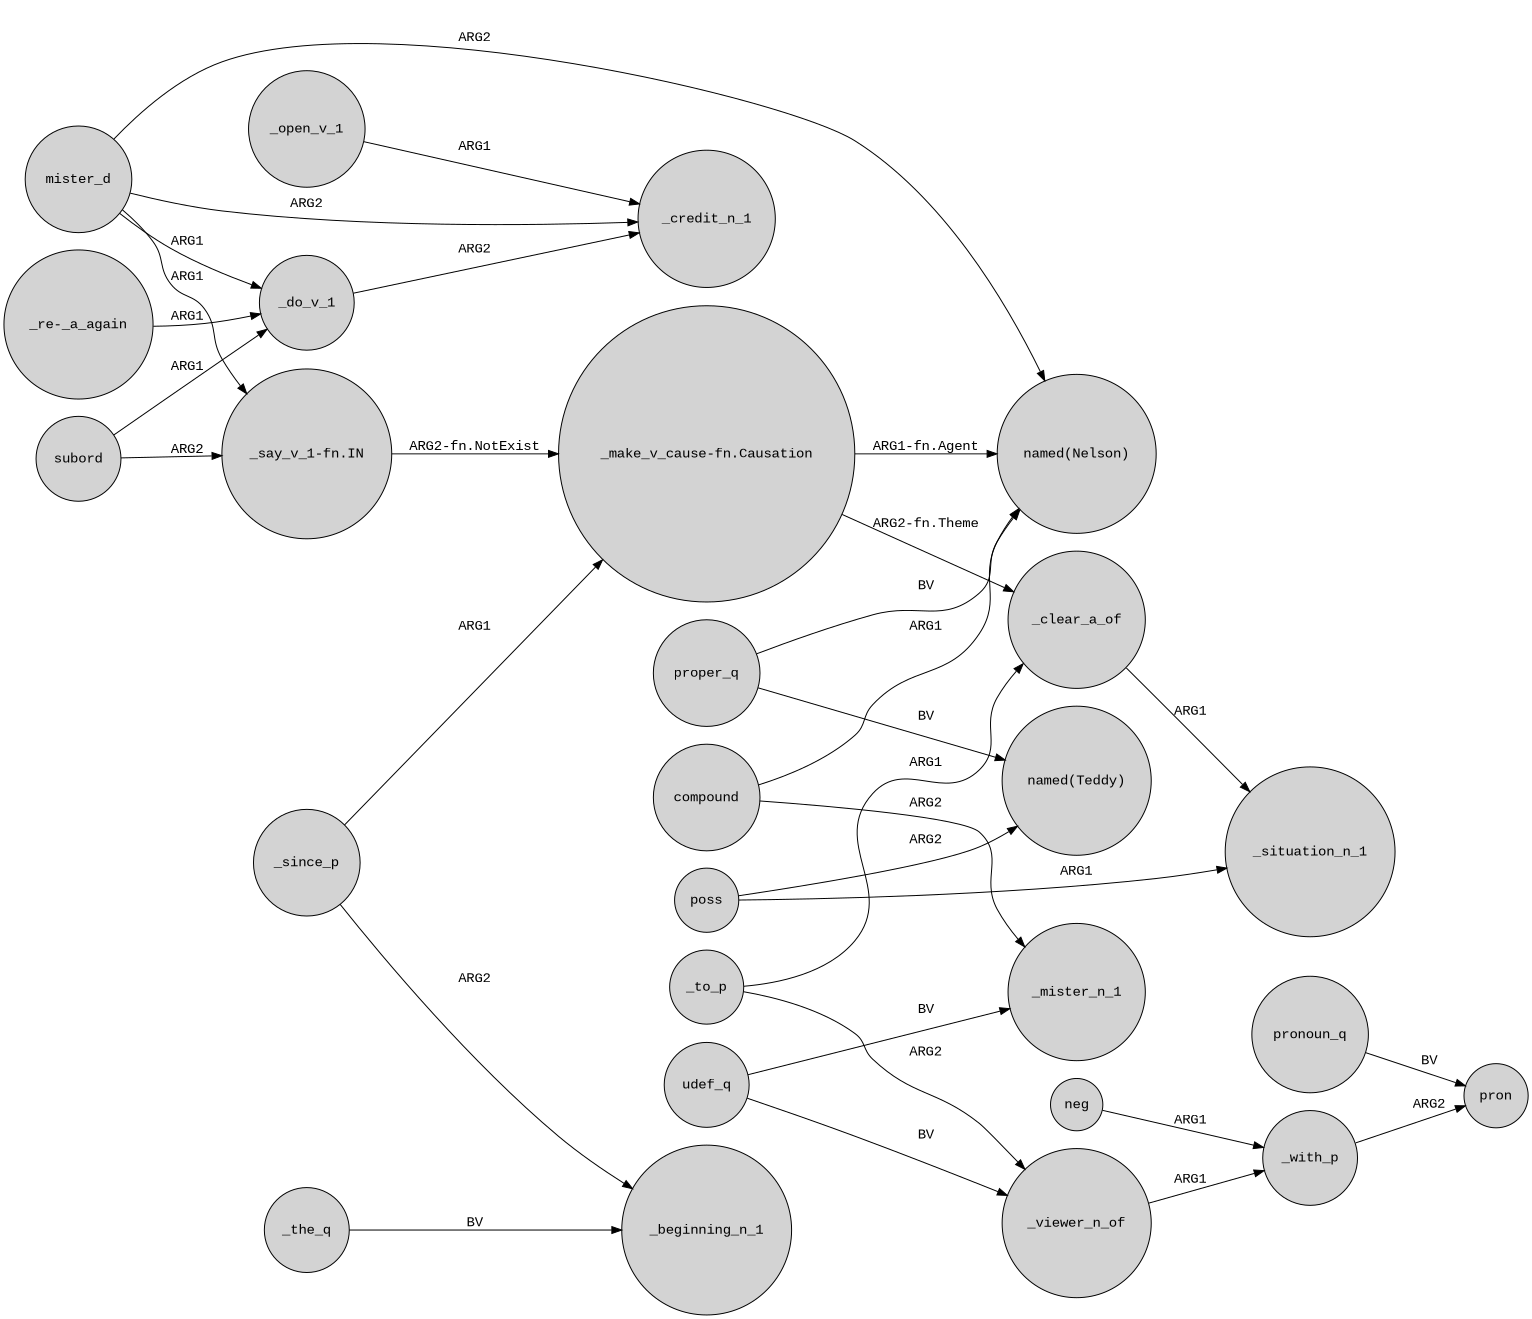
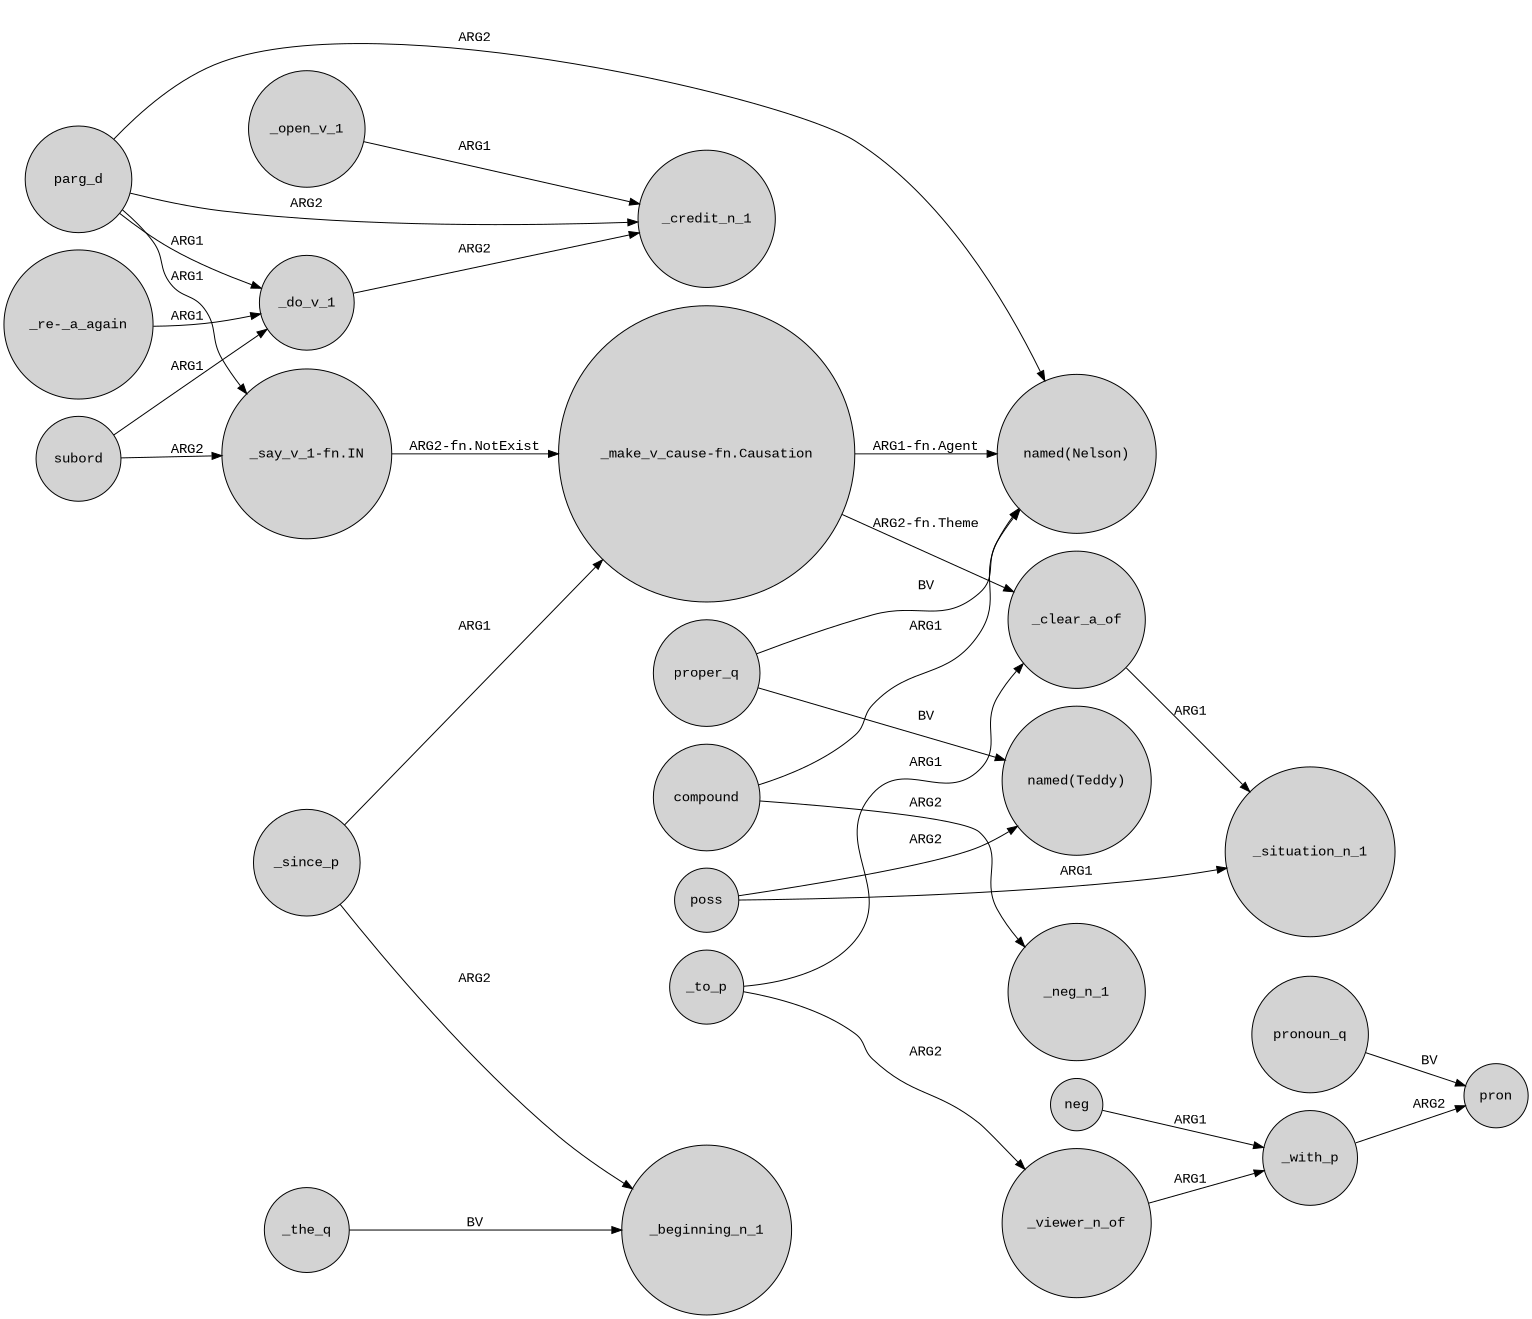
(79, 179) -> (79, 179)
(1077, 992) -> (1077, 992)
(707, 1085) -> none
